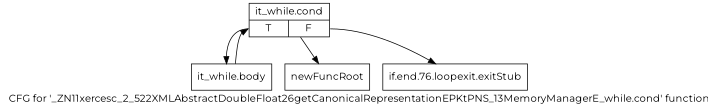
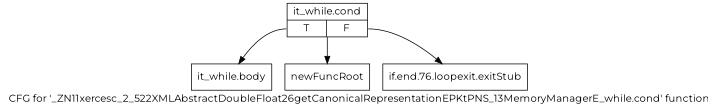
(237, 48) -> none
